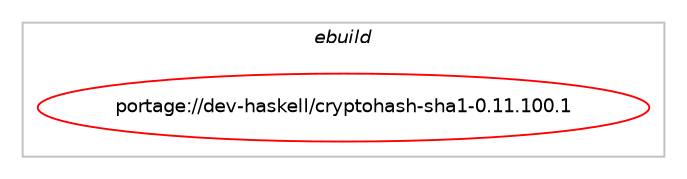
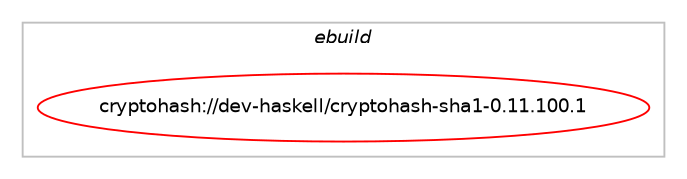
(344, 108) -> (344, 108)
